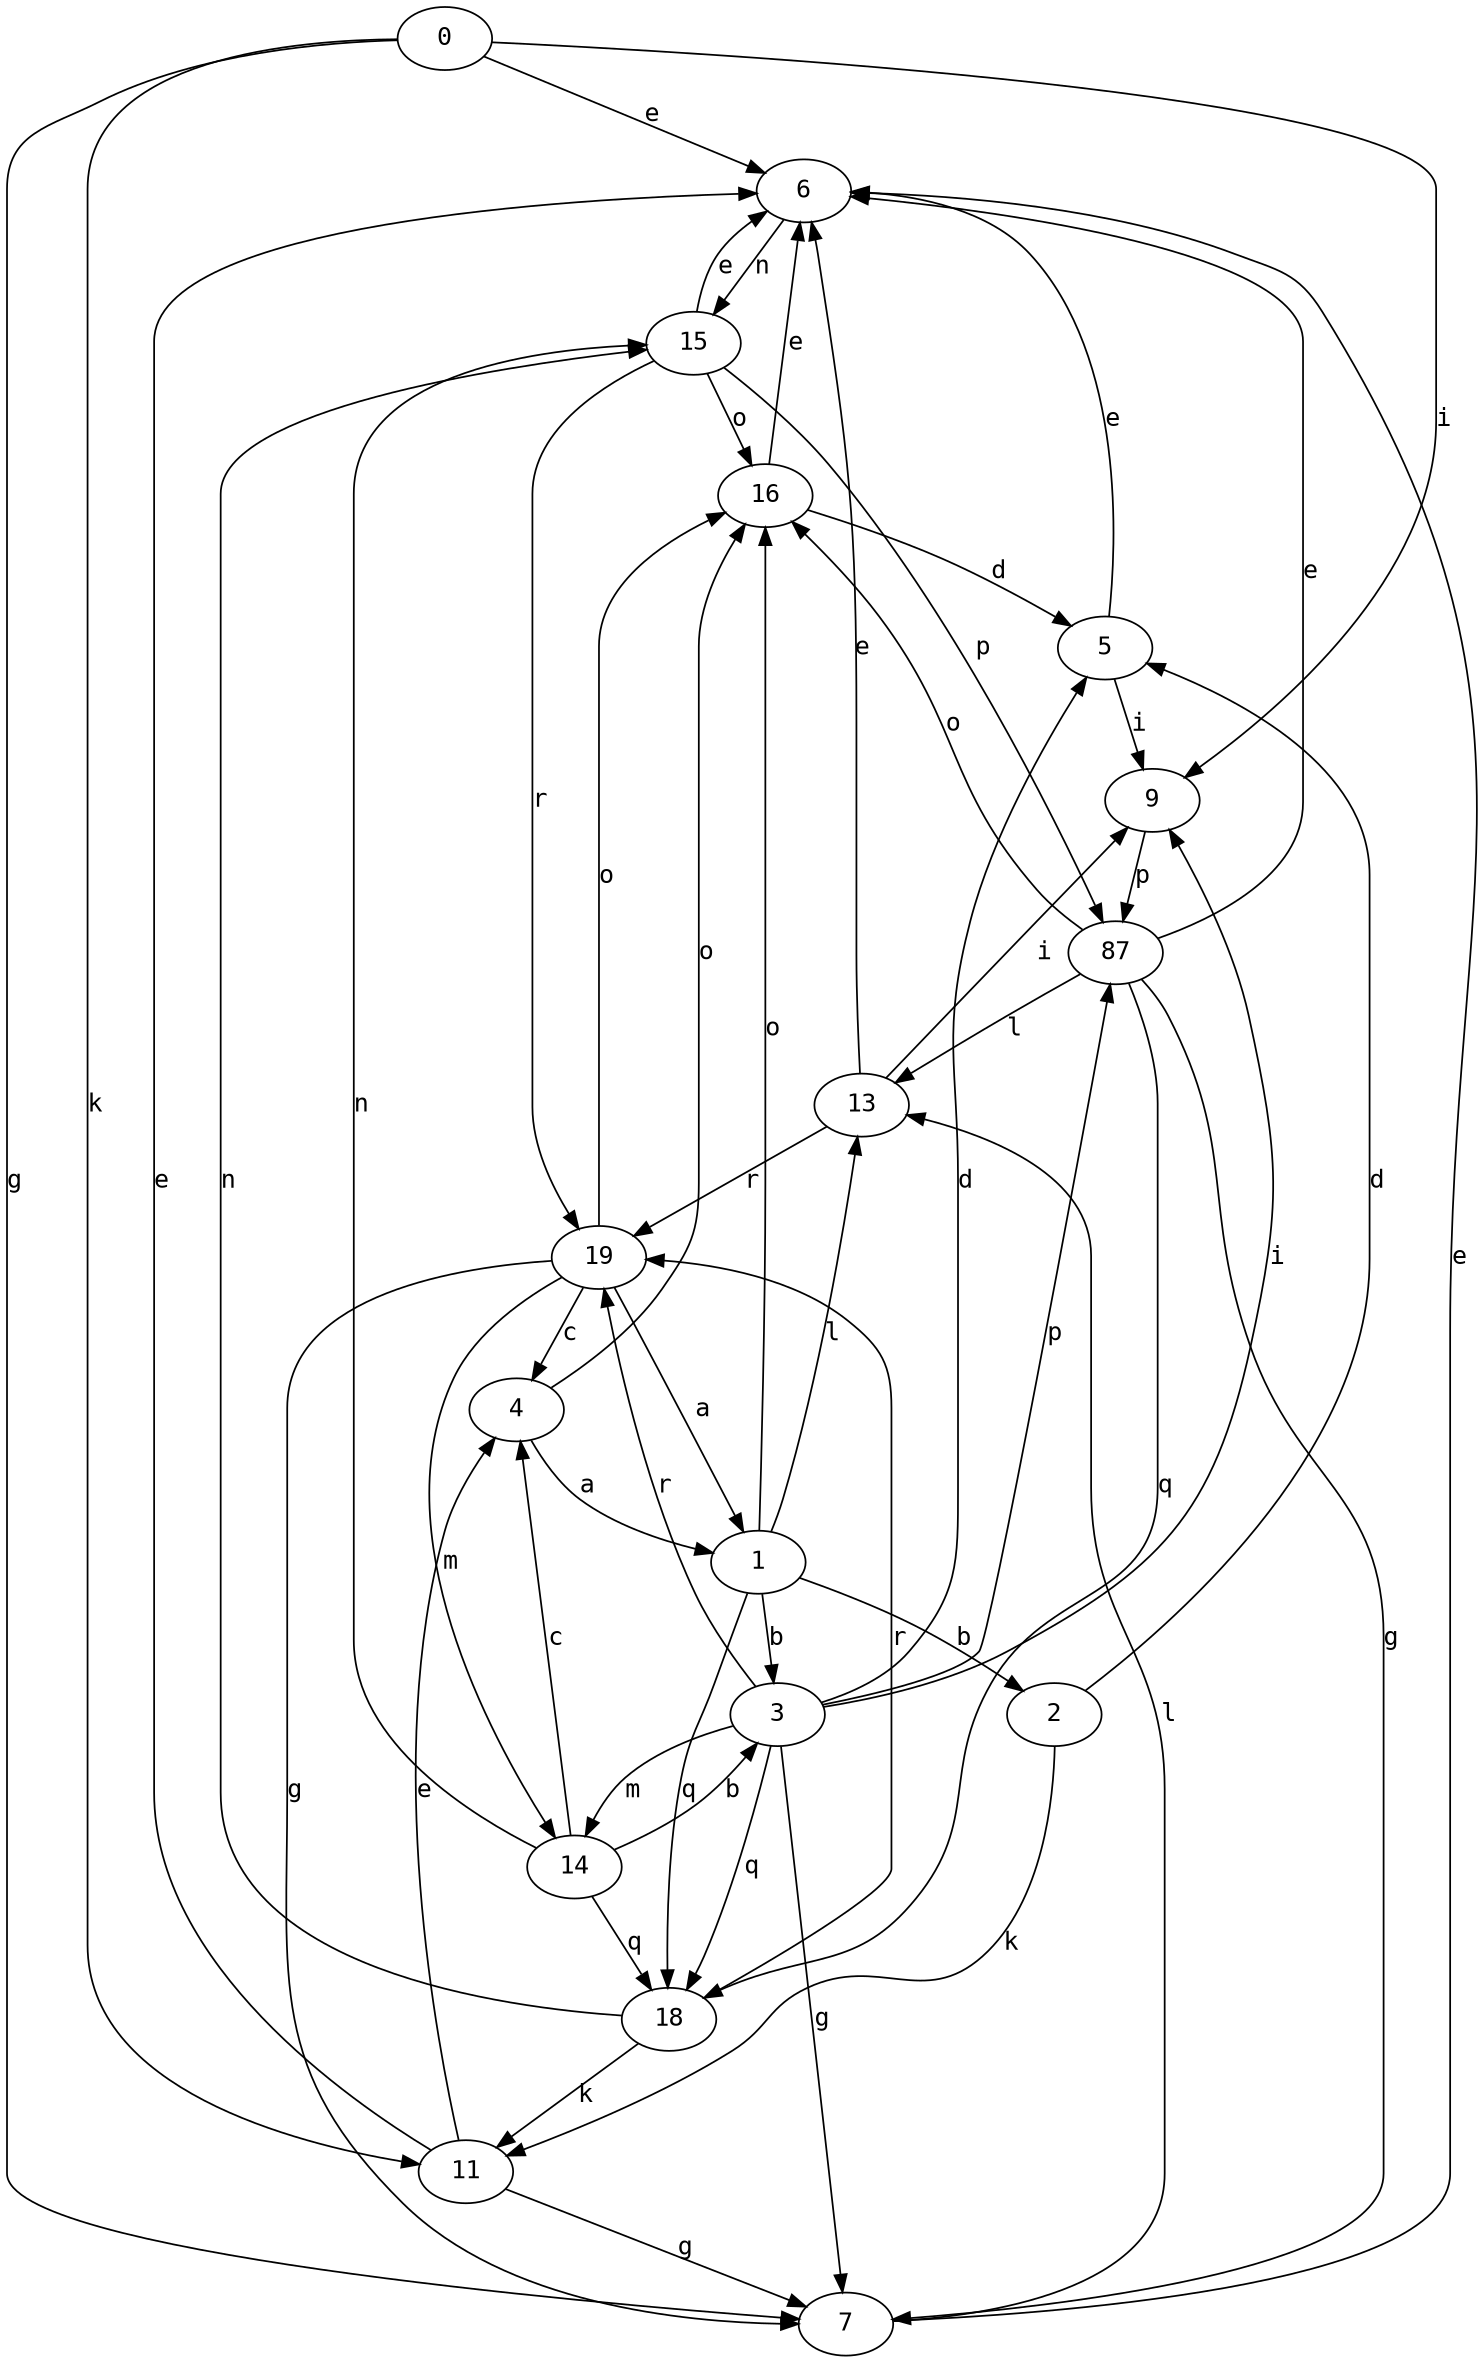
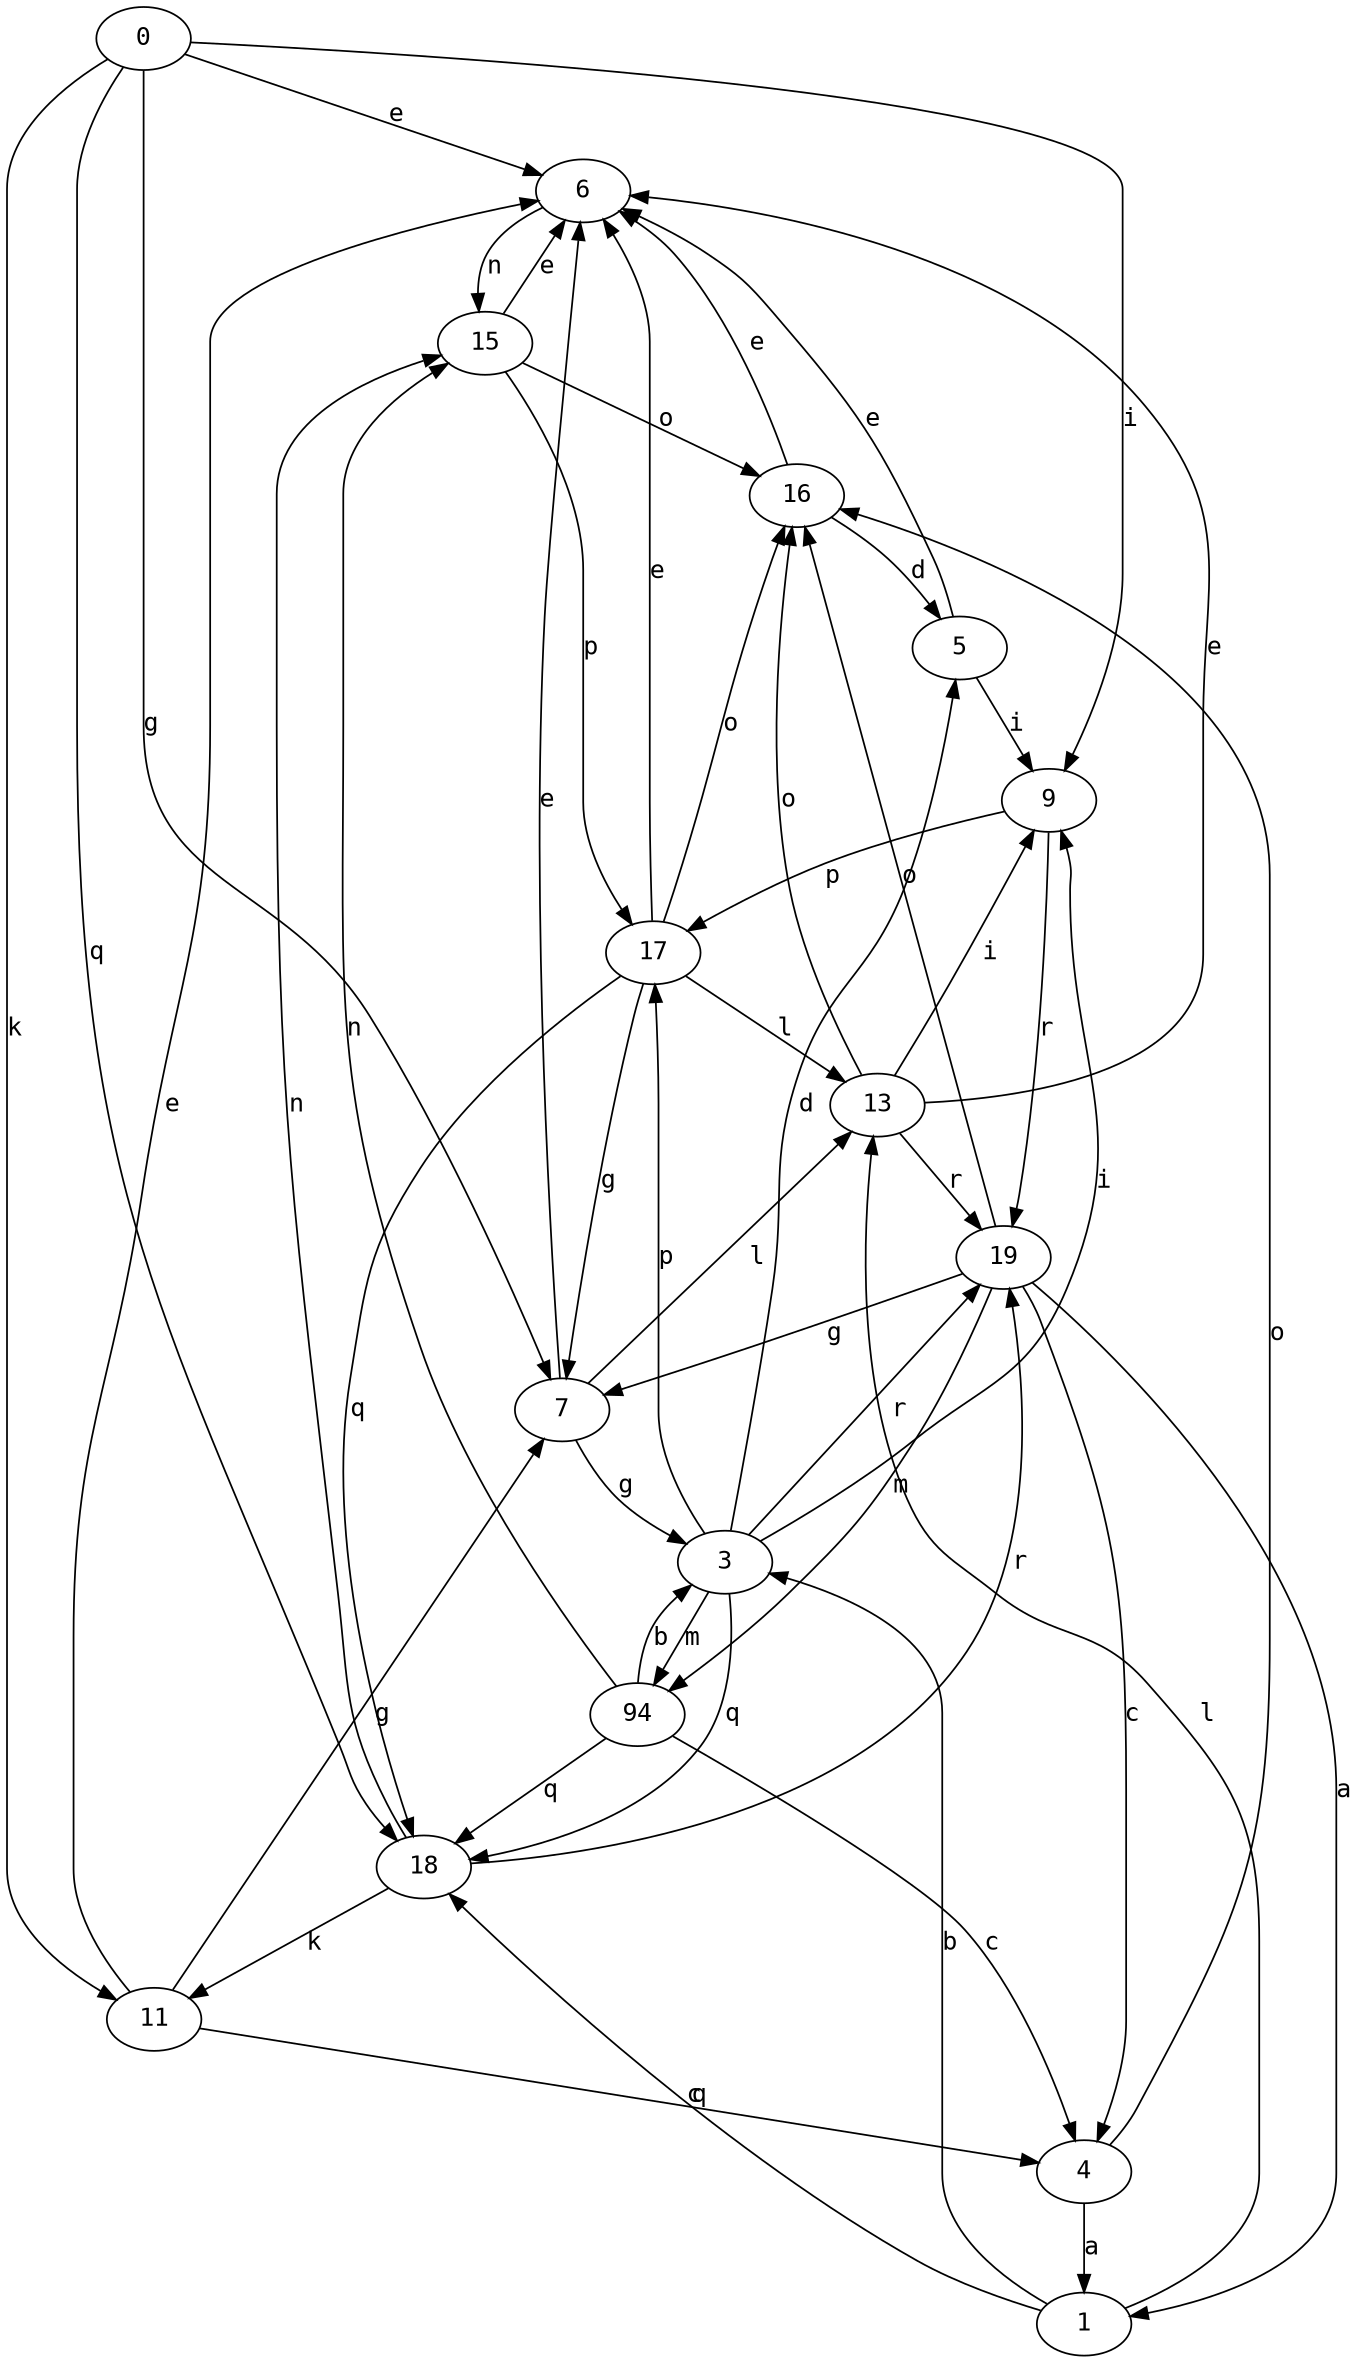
(532, 763) -> (1039, 1021)
(1116, 953) -> (653, 953)
none -> (89, 970)
(765, 1038) -> (780, 817)
(1054, 1715) -> none
(425, 1791) -> (694, 2096)
(574, 1867) -> (638, 1715)
(811, 2011) -> (615, 1496)
